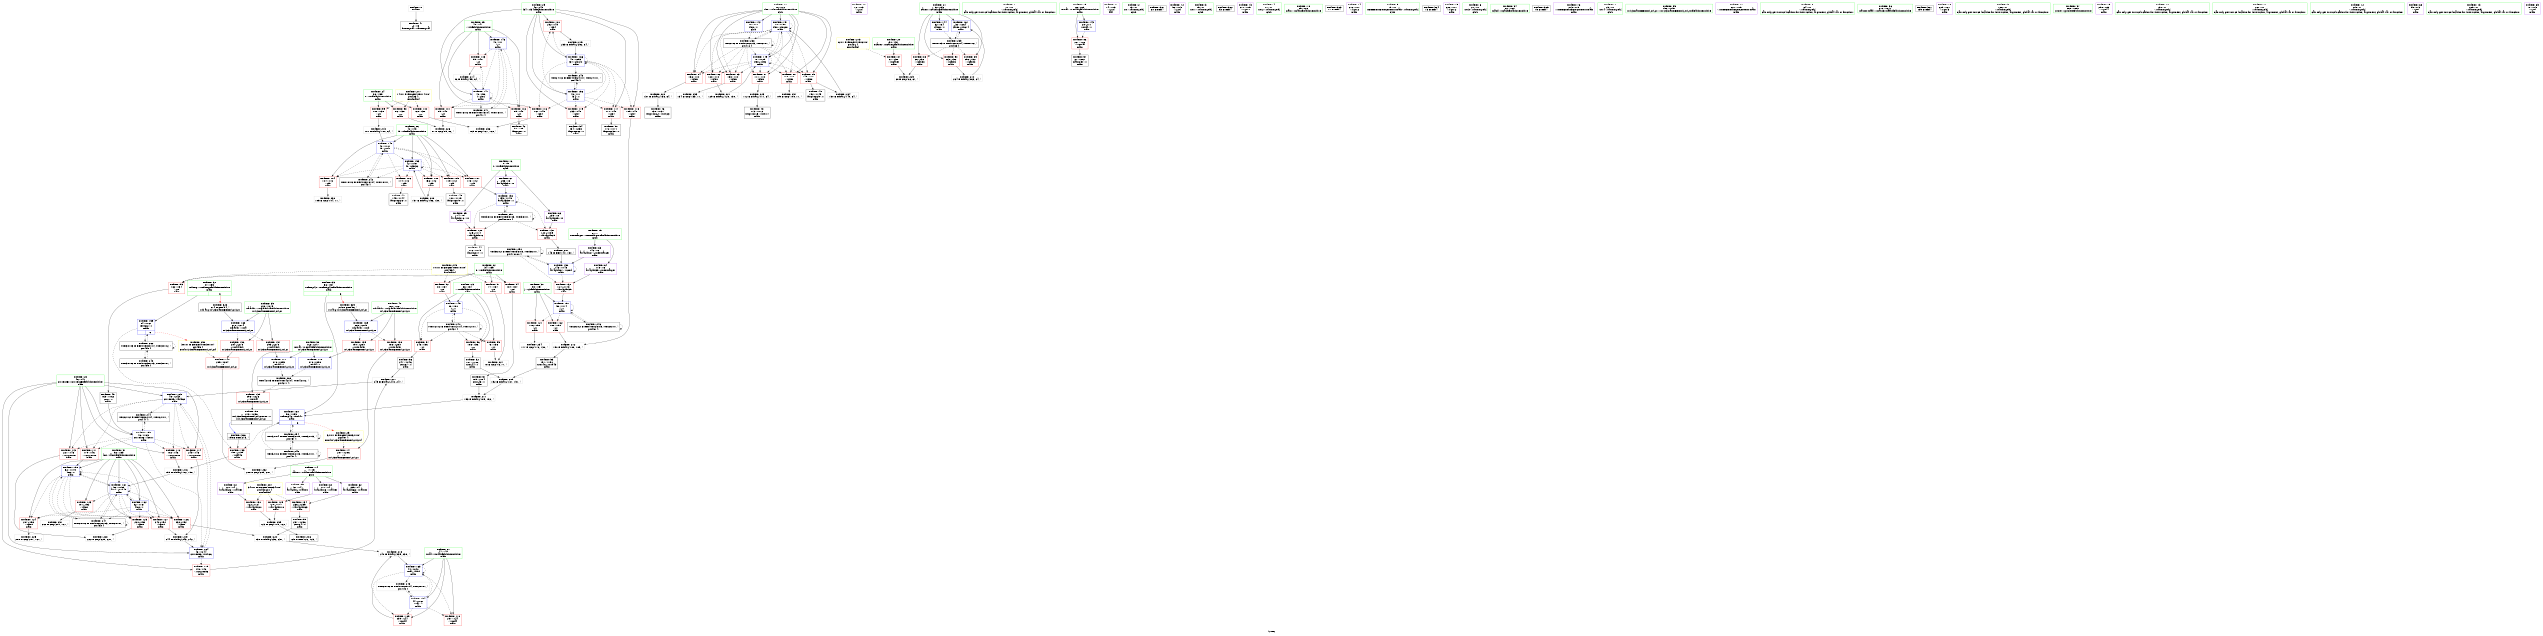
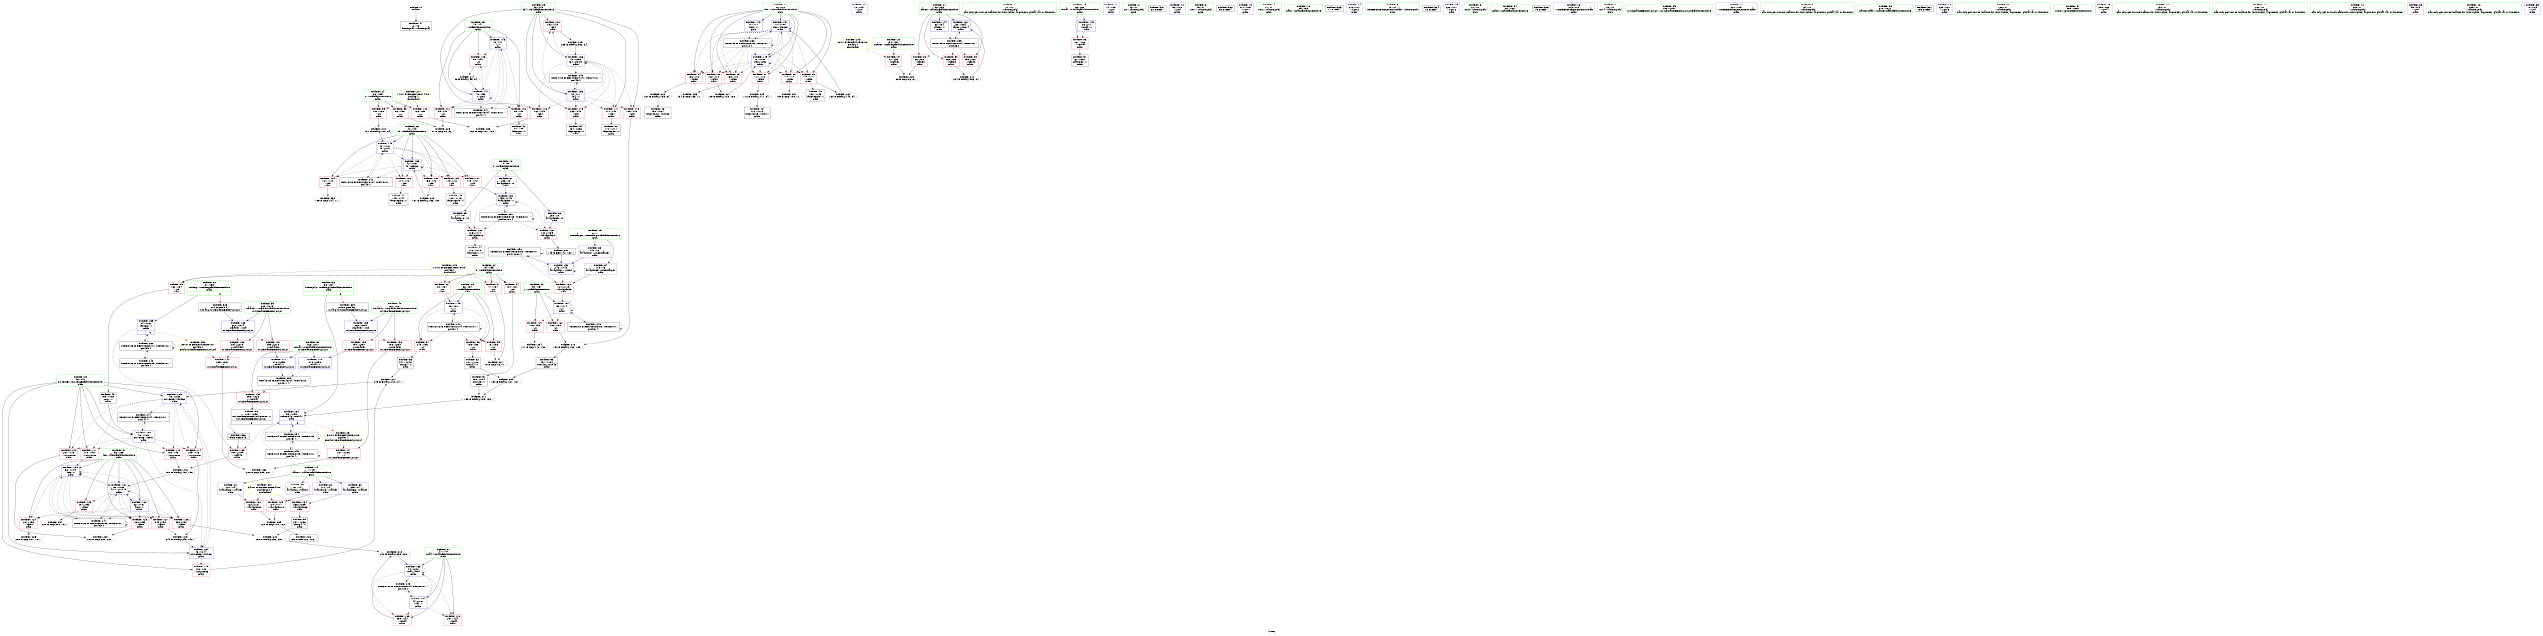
(1111, 12) -> (1111, 12)
none -> (403, 155)
